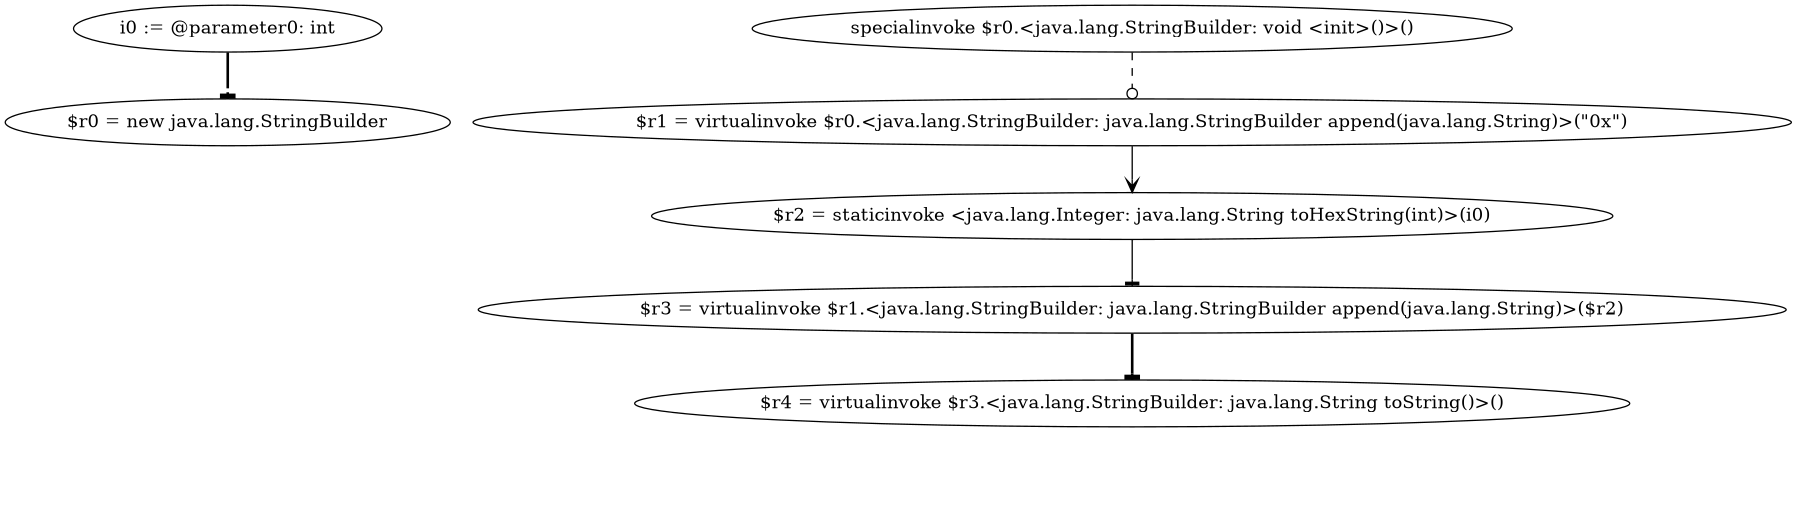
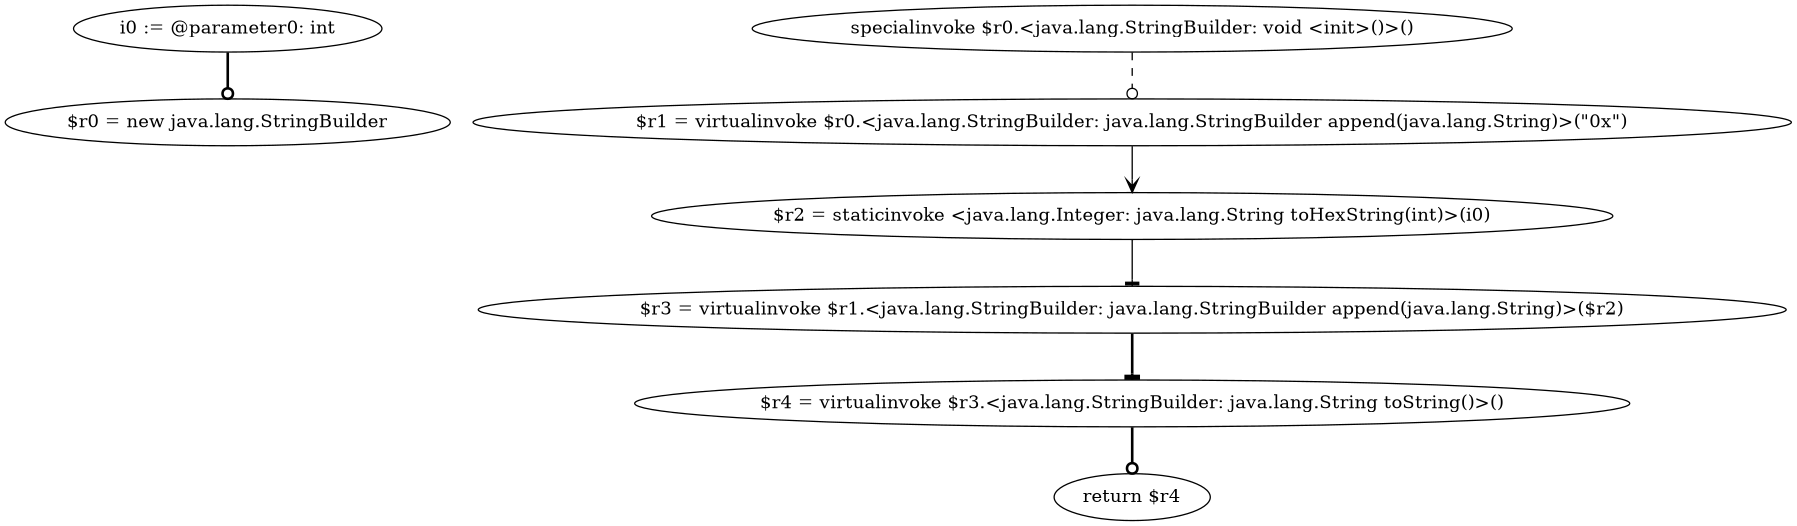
(228, 70) -> (228, 70)
none -> (1132, 497)
